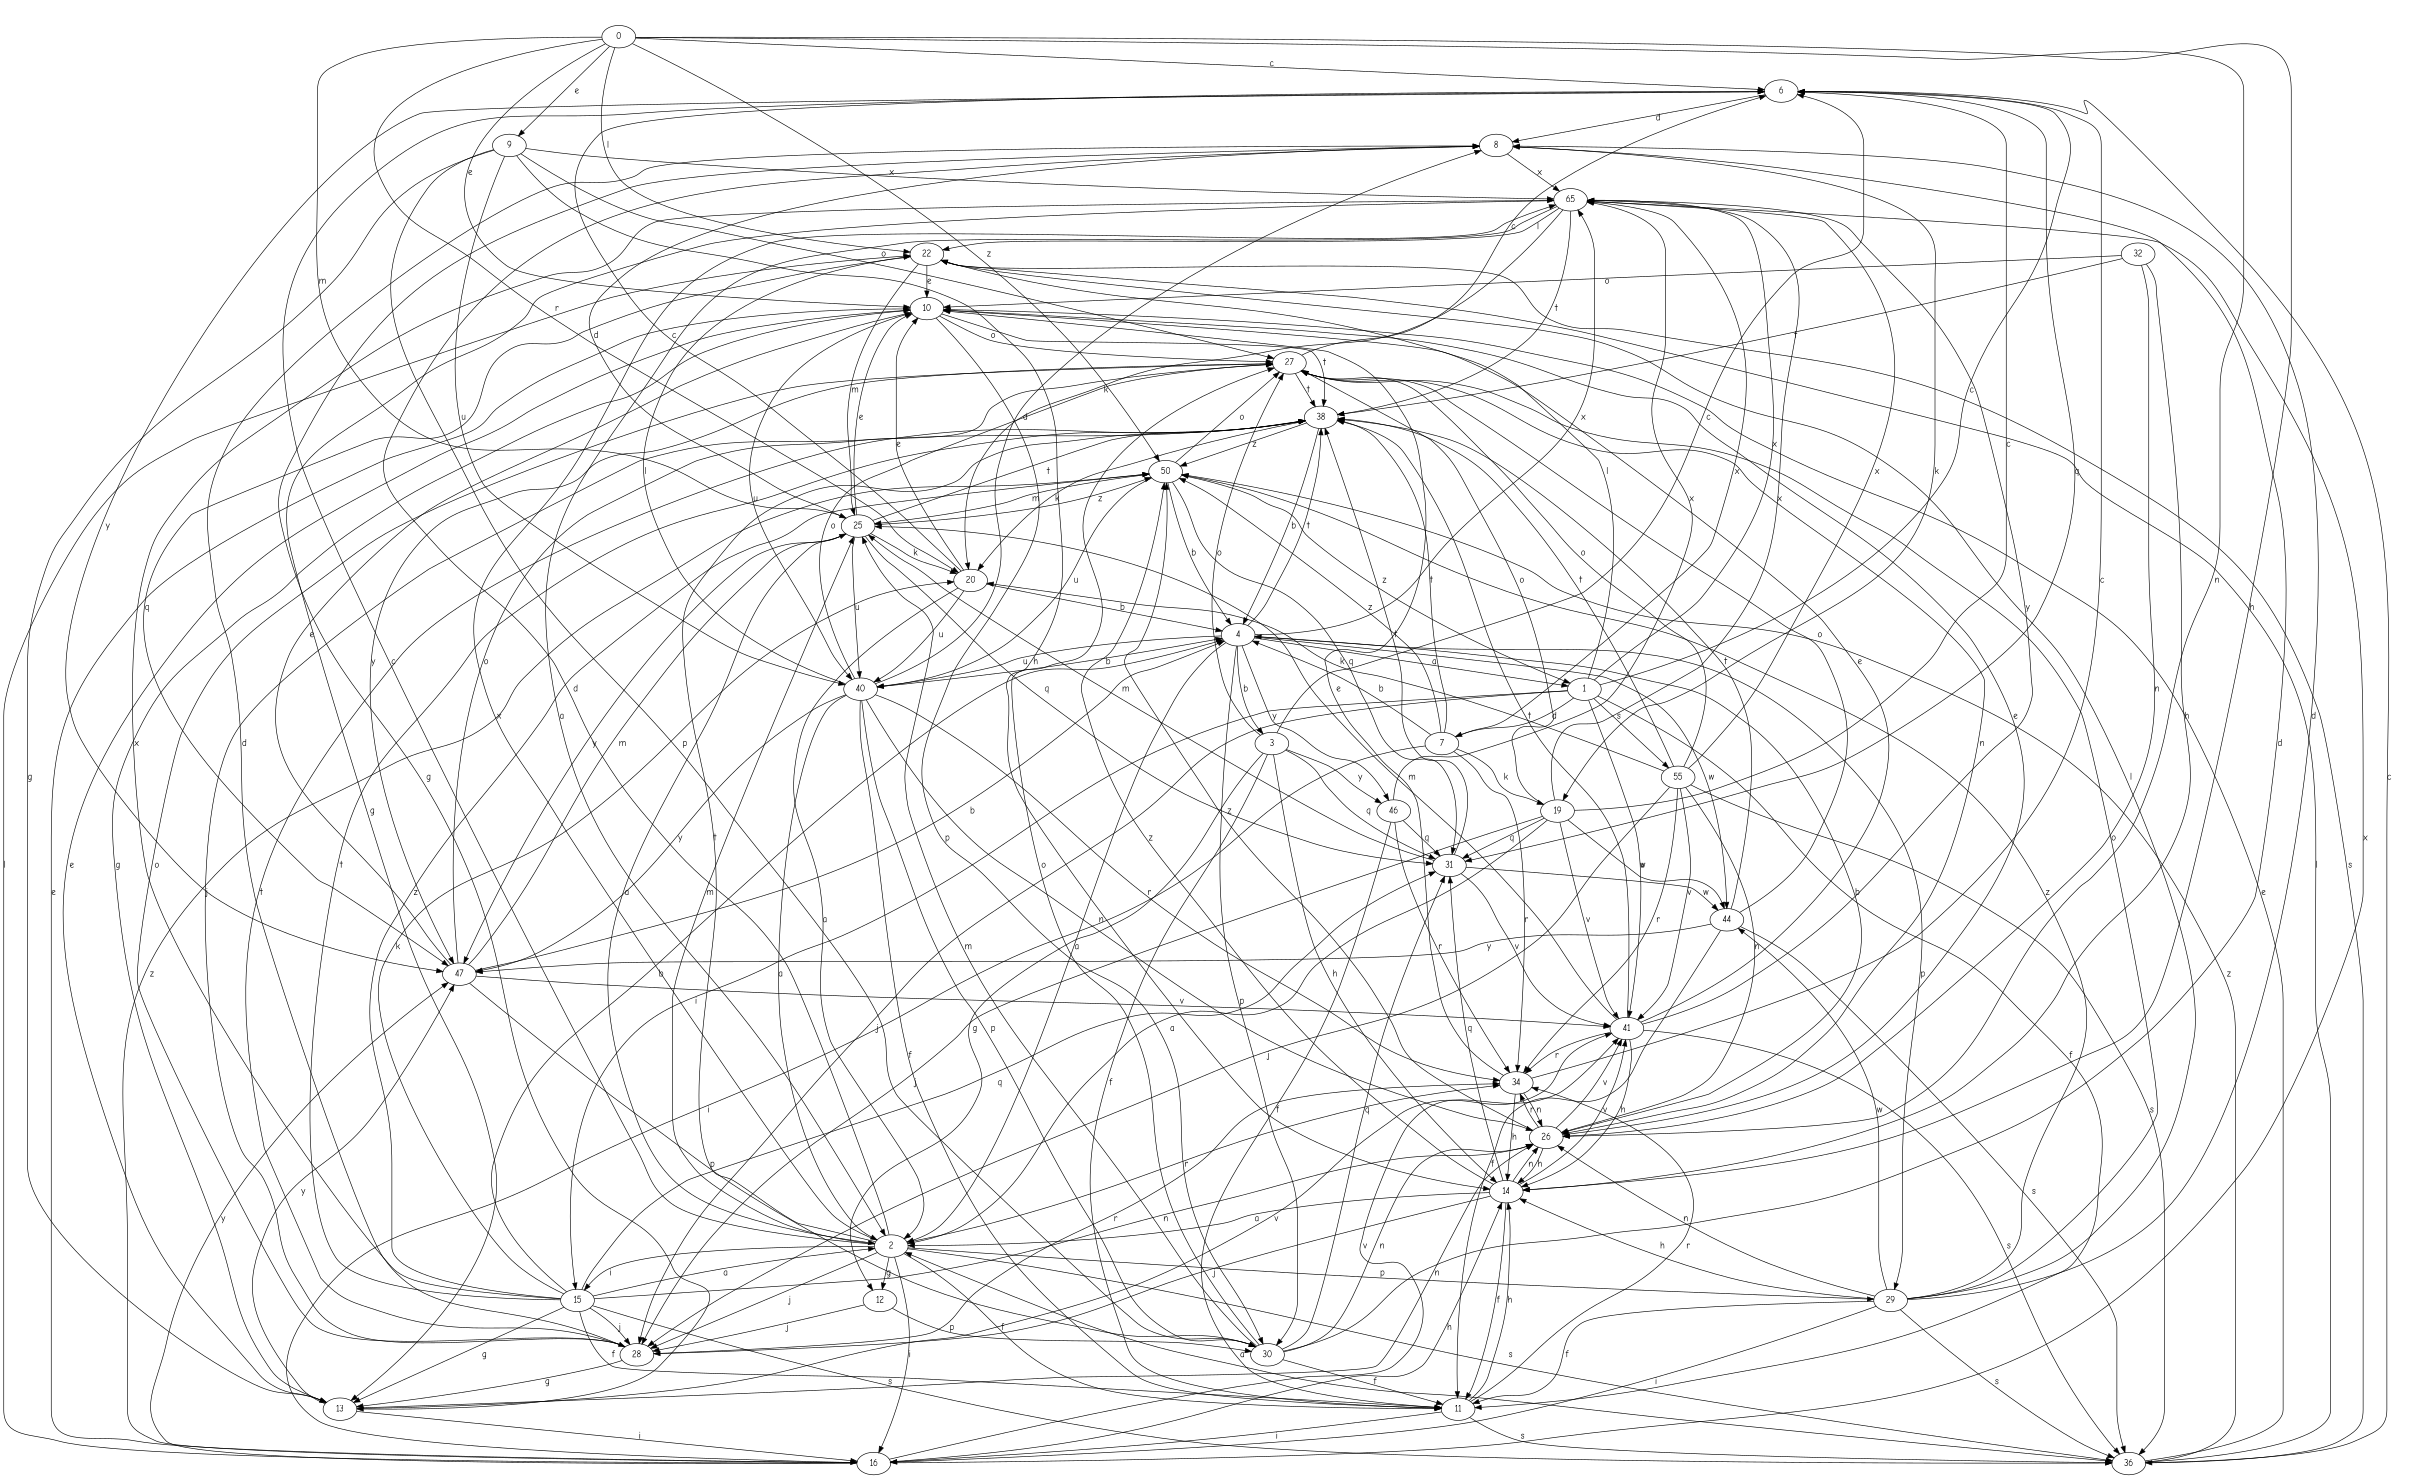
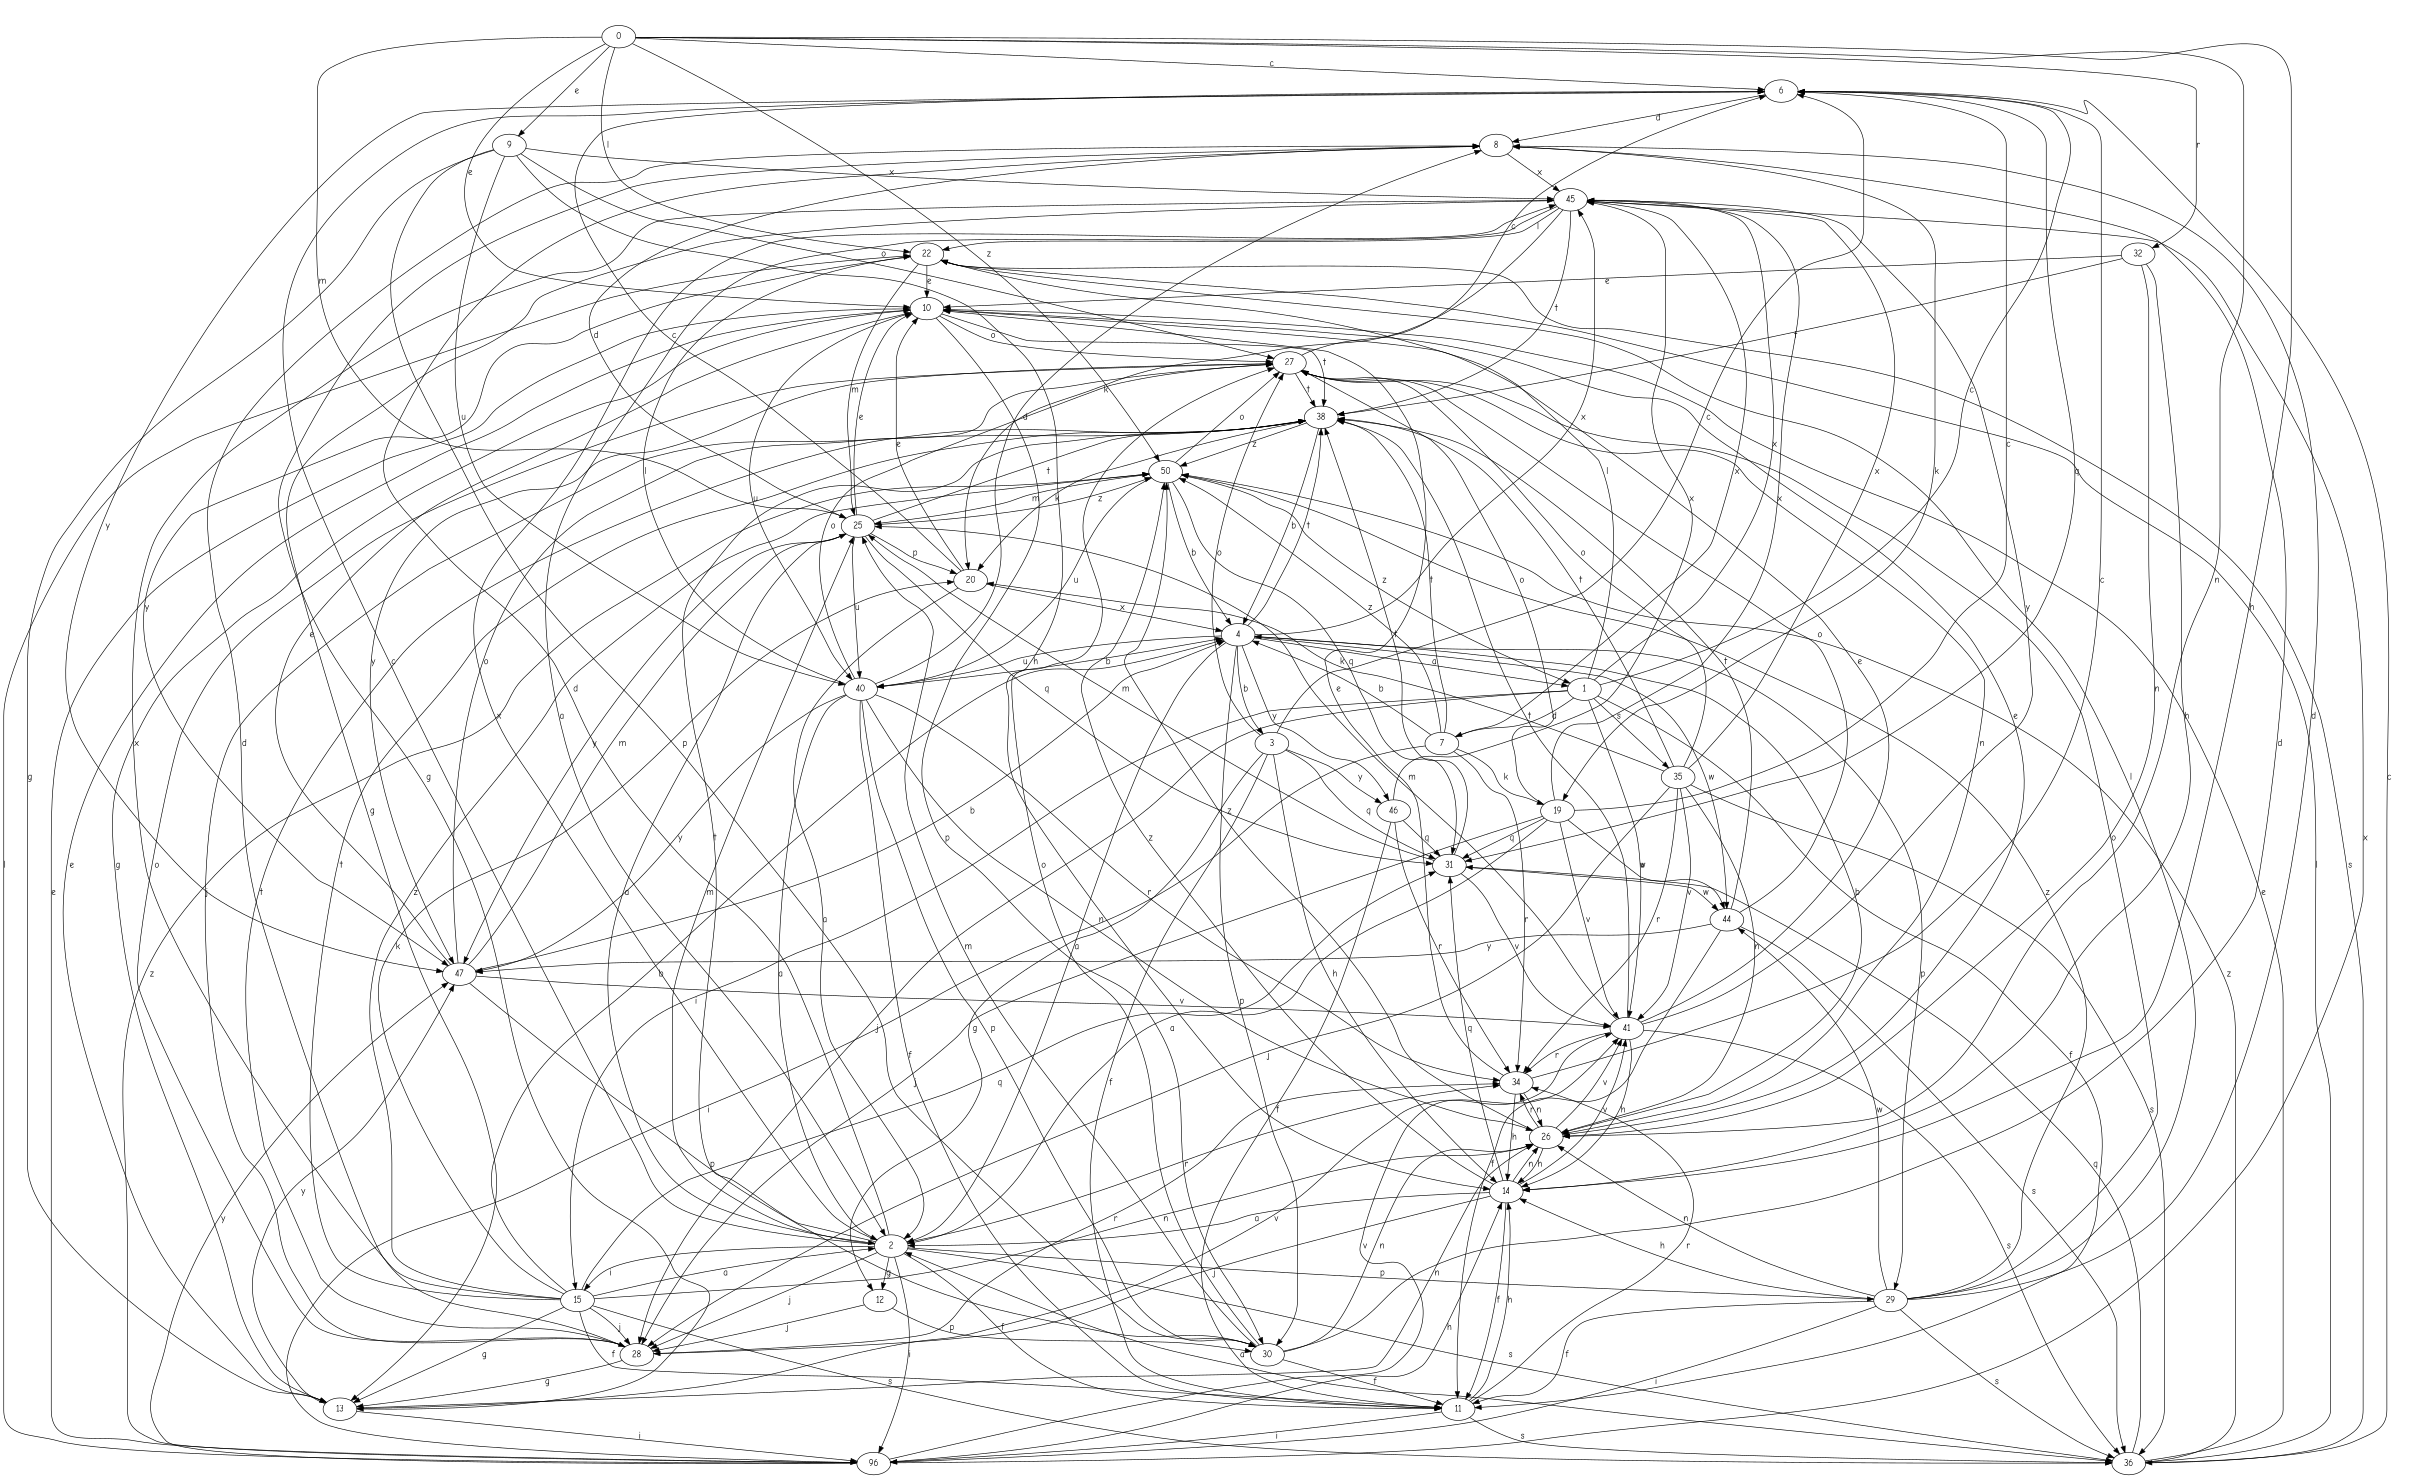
(1571, 200) -> (1571, 200)
(493, 275) -> (1806, 58)
(1607, 281) -> (1607, 281)
(915, 553) -> (915, 553)
(147, 608) -> (147, 608)
(1122, 608) -> (1122, 608)
(926, 639) -> none
(1678, 777) -> (1678, 777)
(1362, 1119) -> (1942, 1021)
(874, 1464) -> (874, 1464)
